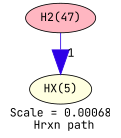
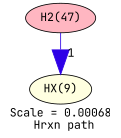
(61, 89) -> (61, 89)
